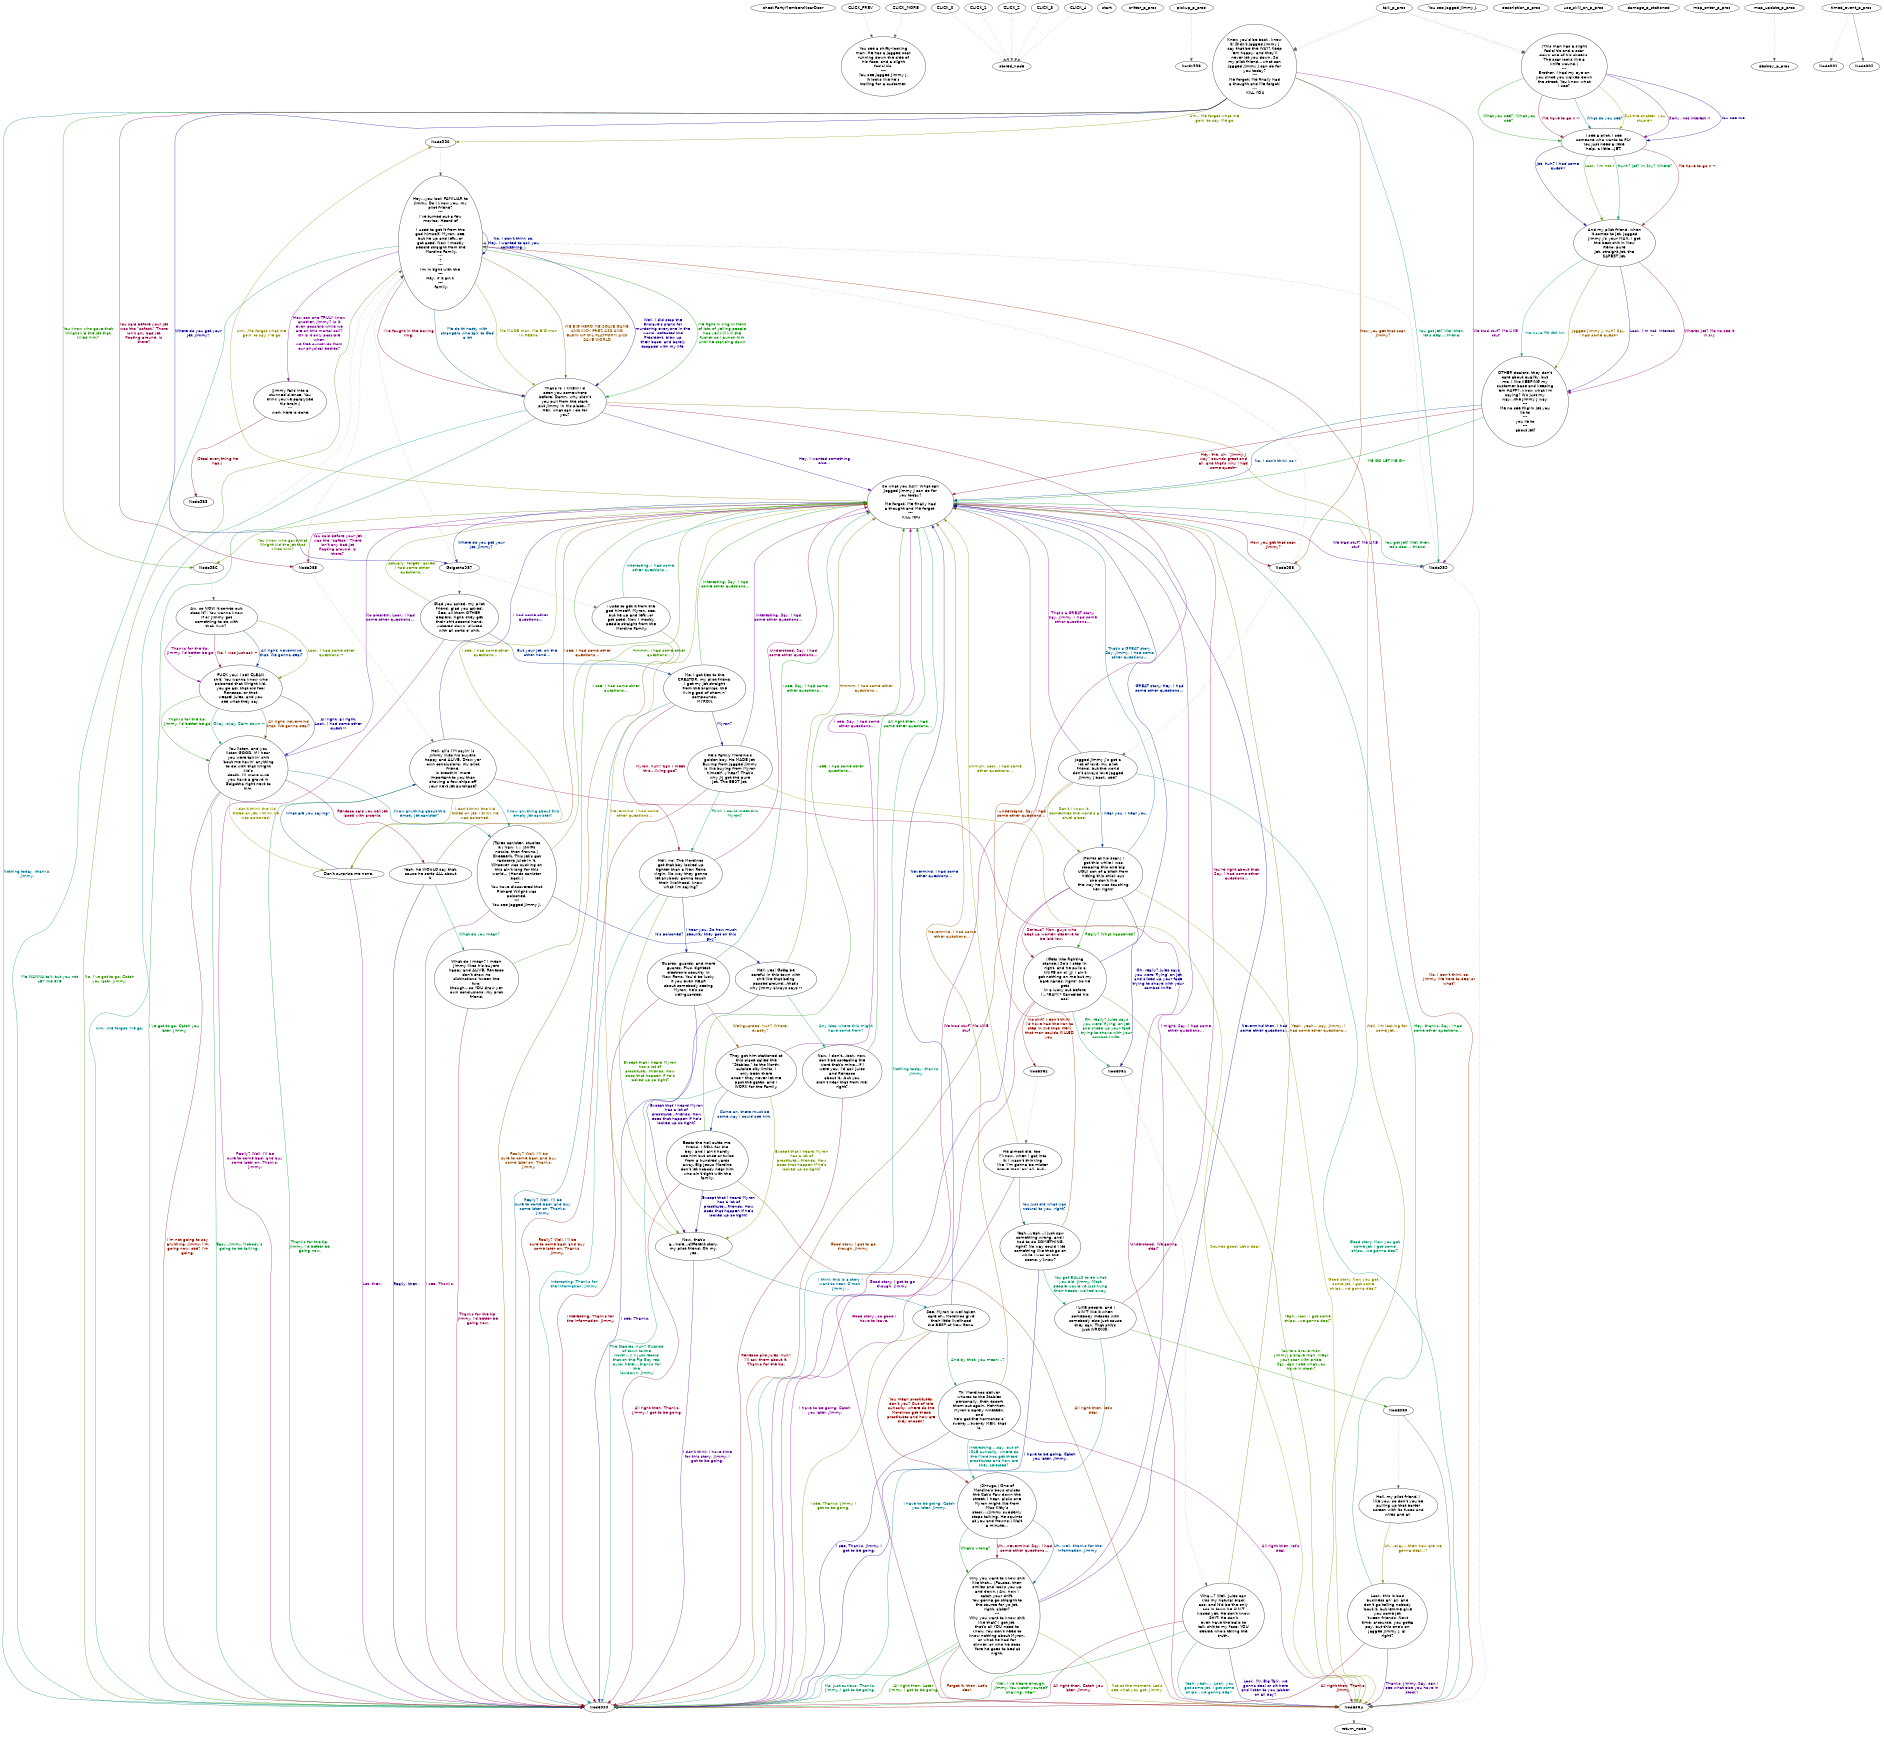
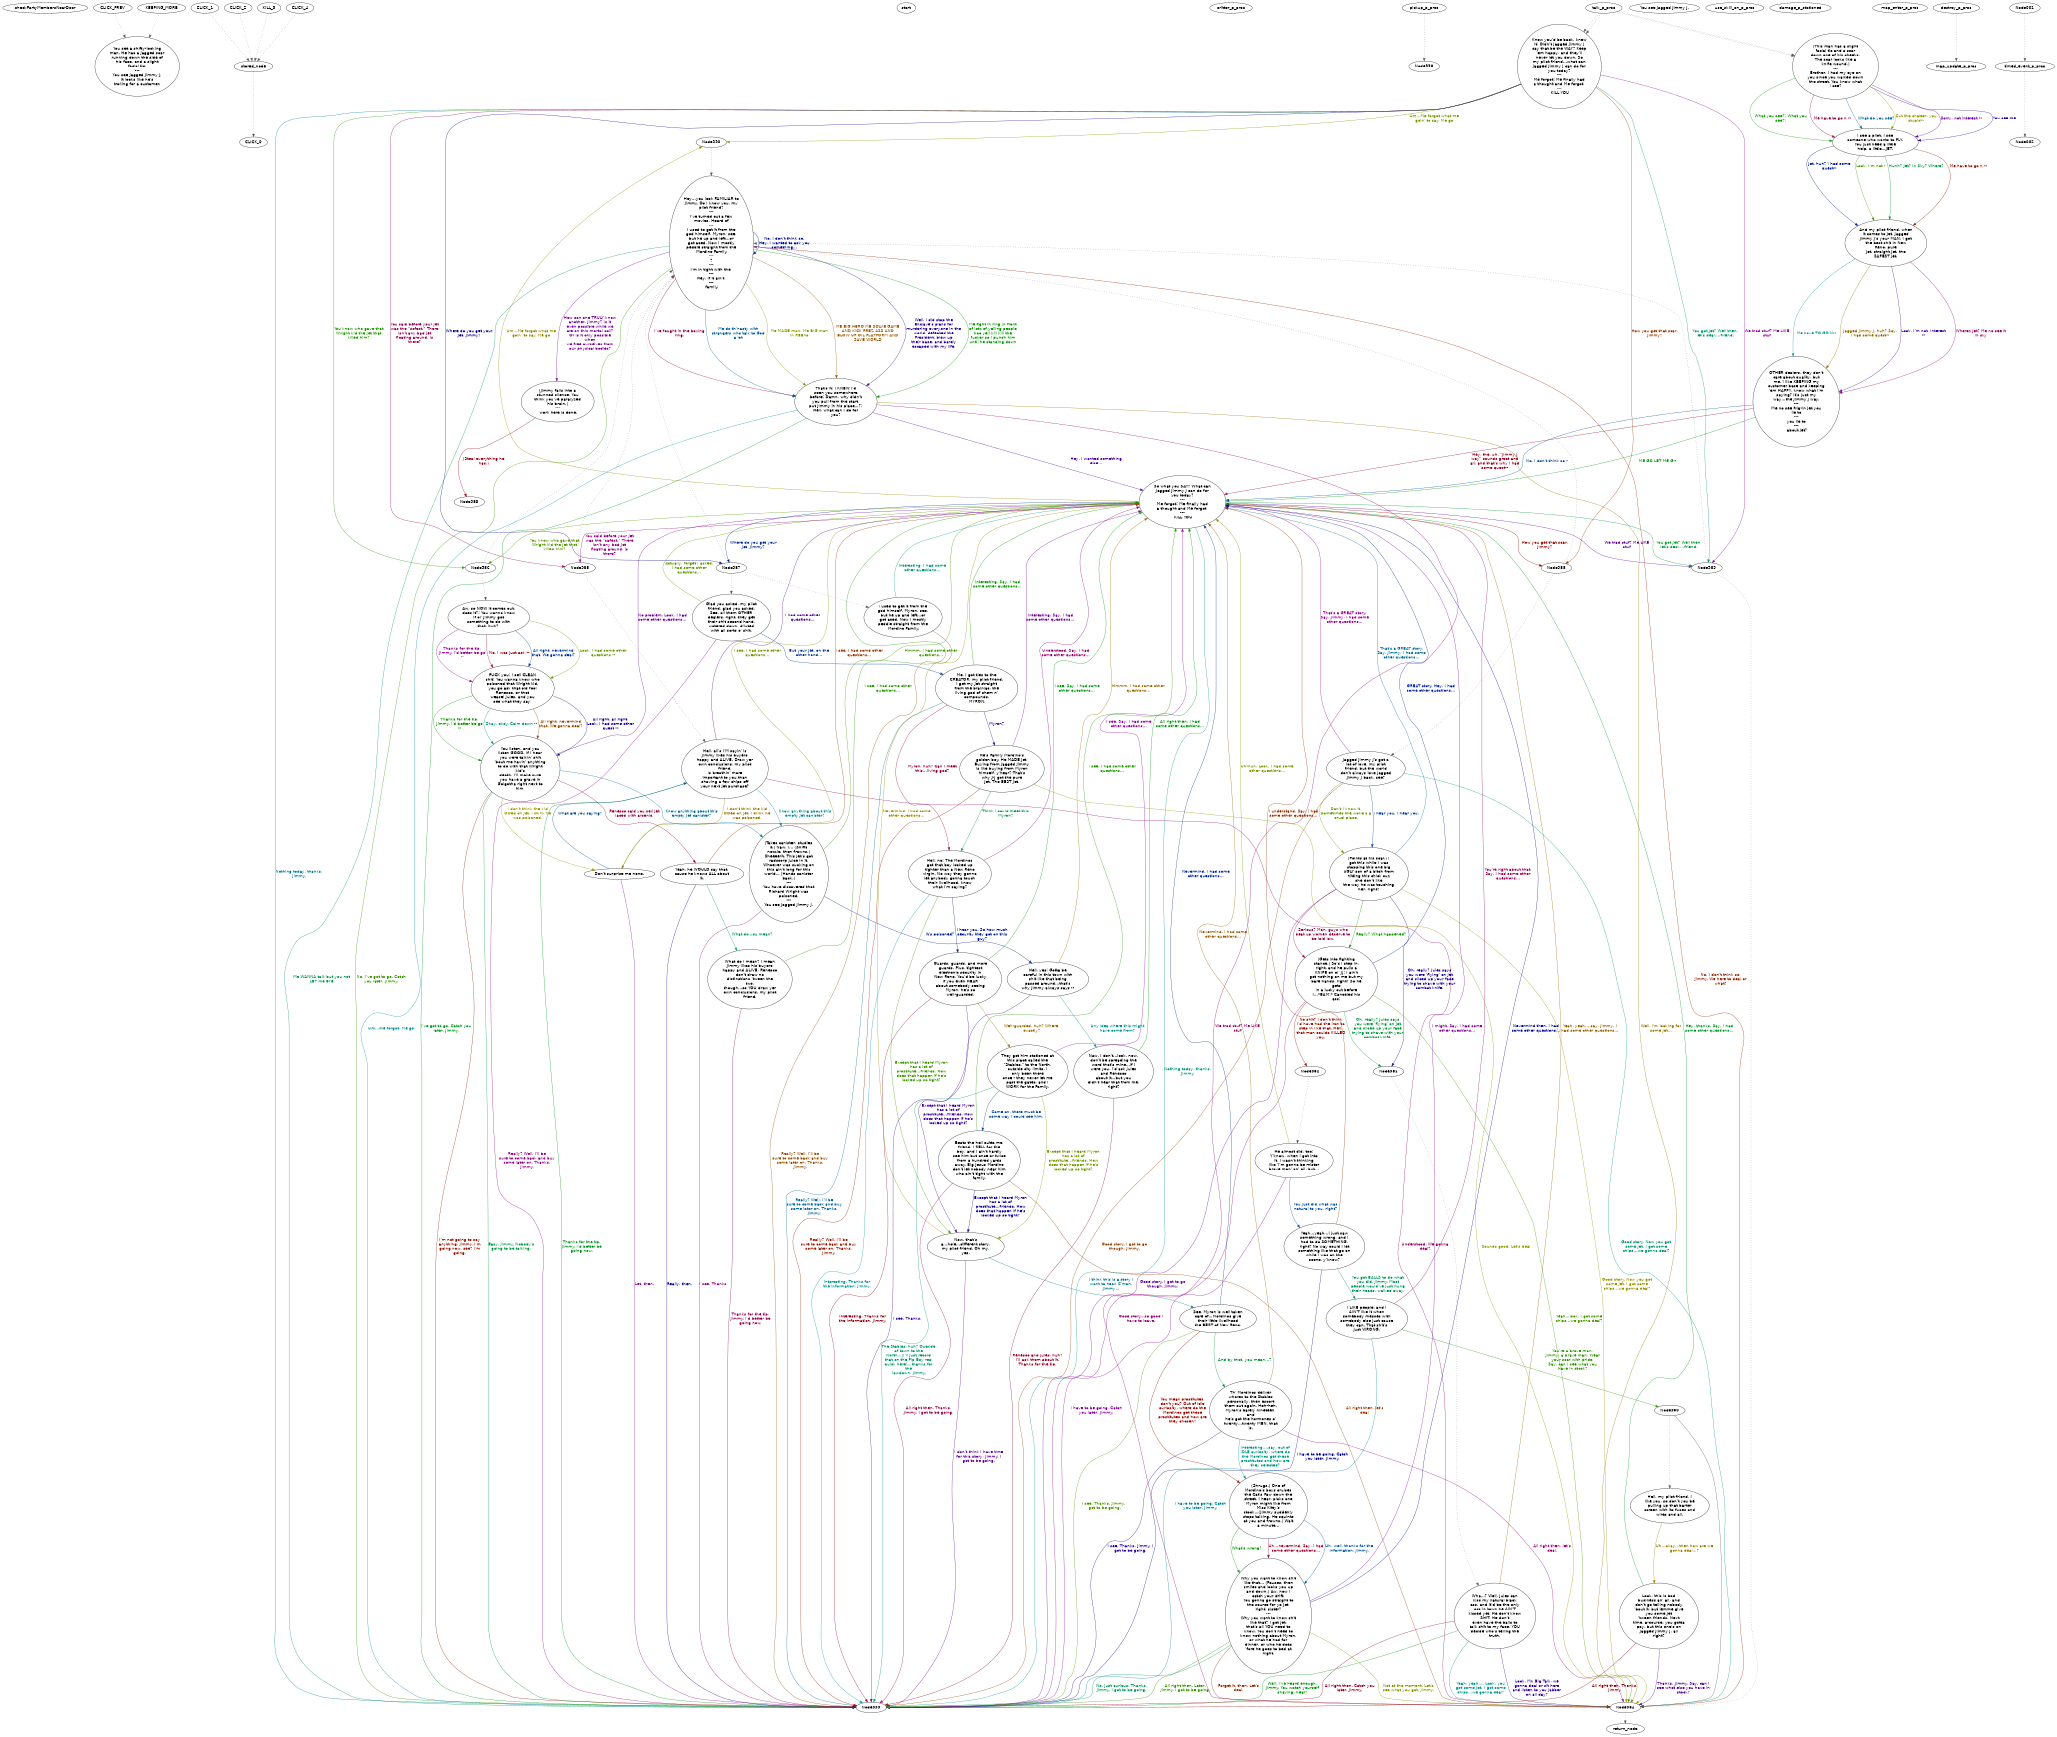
(906, 8) -> (162, 8)
(1045, 8) -> (269, 8)
(1521, 8) -> none
(977, 36) -> (253, 103)
(1774, 36) -> (1956, 36)
(1841, 36) -> (2025, 36)
(1858, 36) -> (2025, 103)
(1191, 66) -> (1424, 66)
(459, 568) -> (731, 568)
(431, 874) -> (702, 874)
